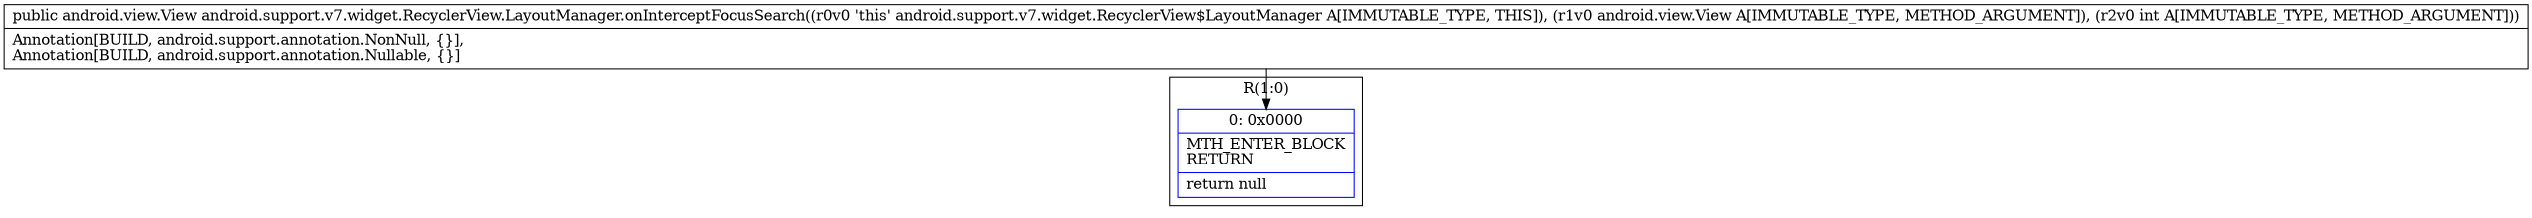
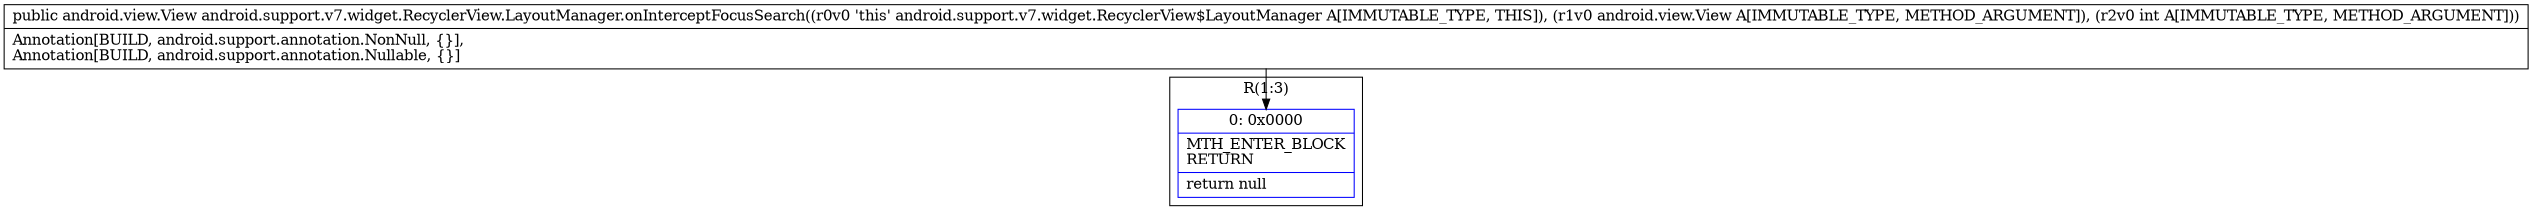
(1266, 89) -> (1266, 89)
